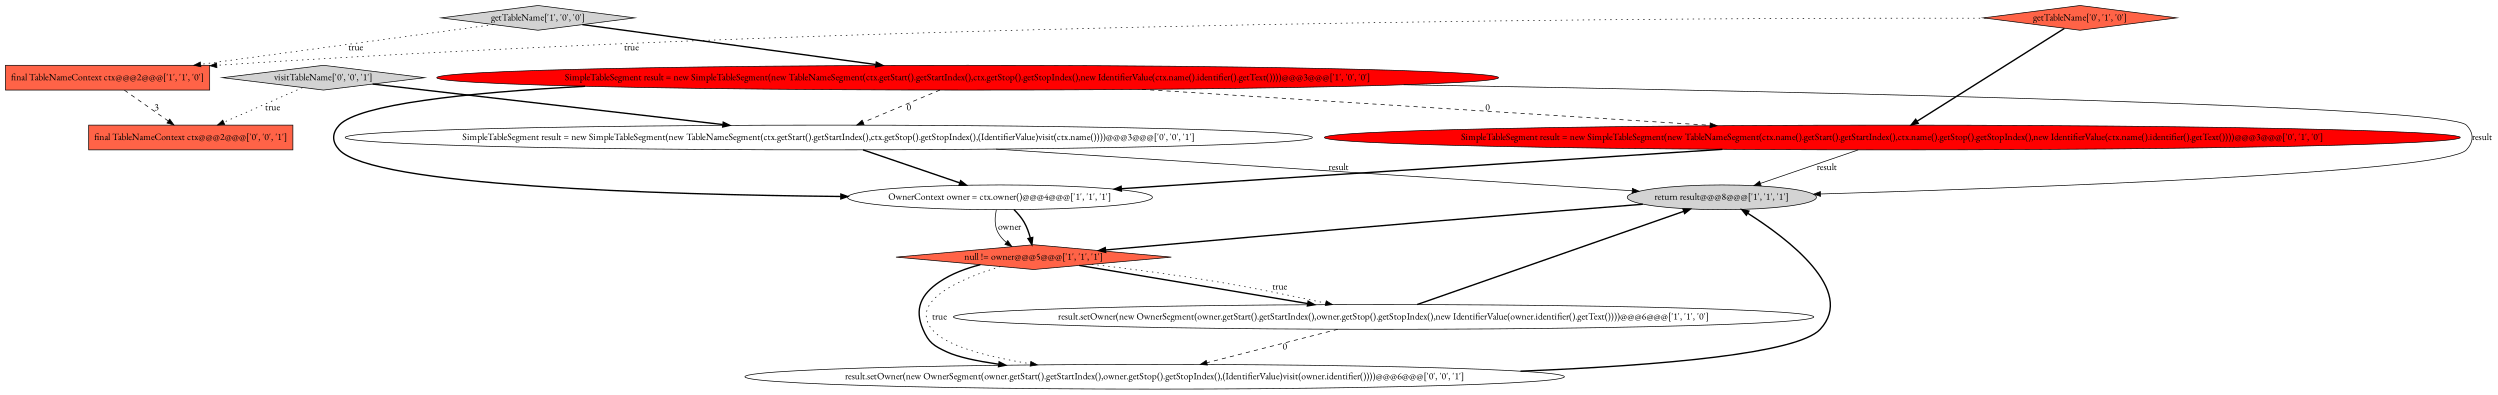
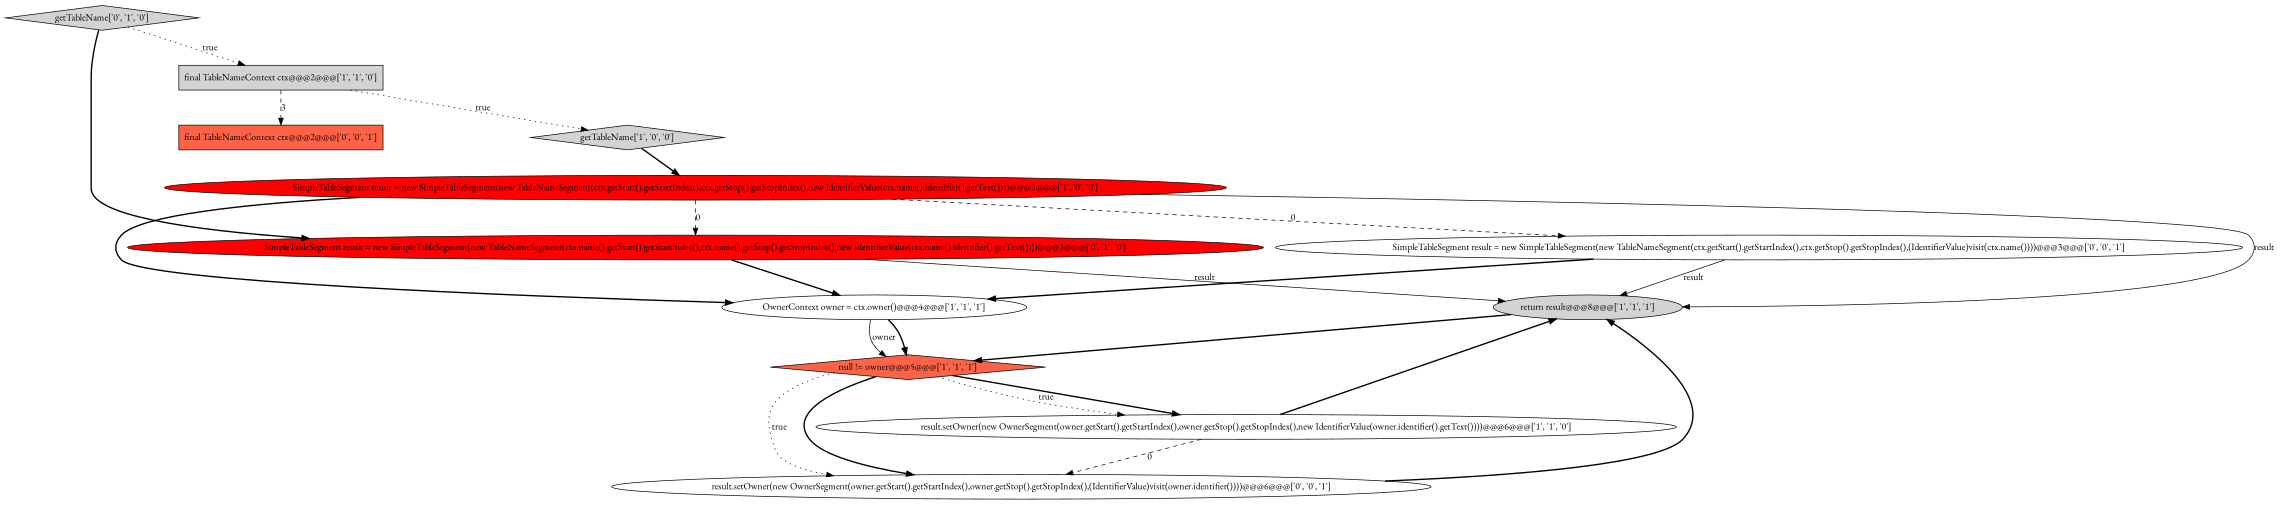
(2080, 18) -> (102, 18)
(347, 44) -> (466, 110)
(108, 78) -> (281, 78)
(323, 78) -> none
